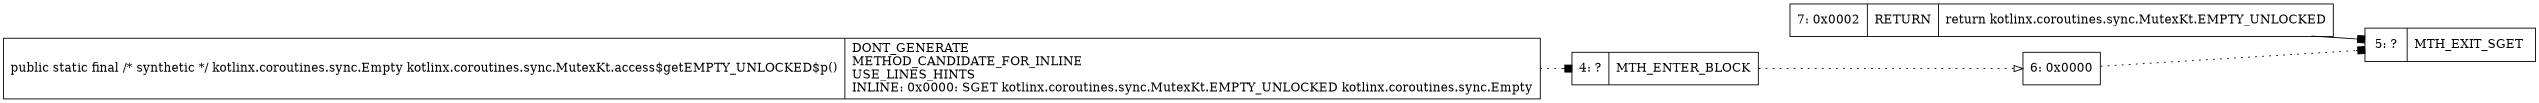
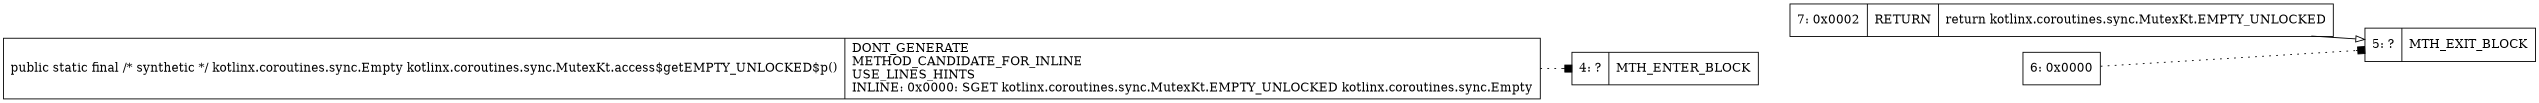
(2333, 37) -> (2333, 37)
(2469, 44) -> (2469, 44)
(1886, 69) -> none
